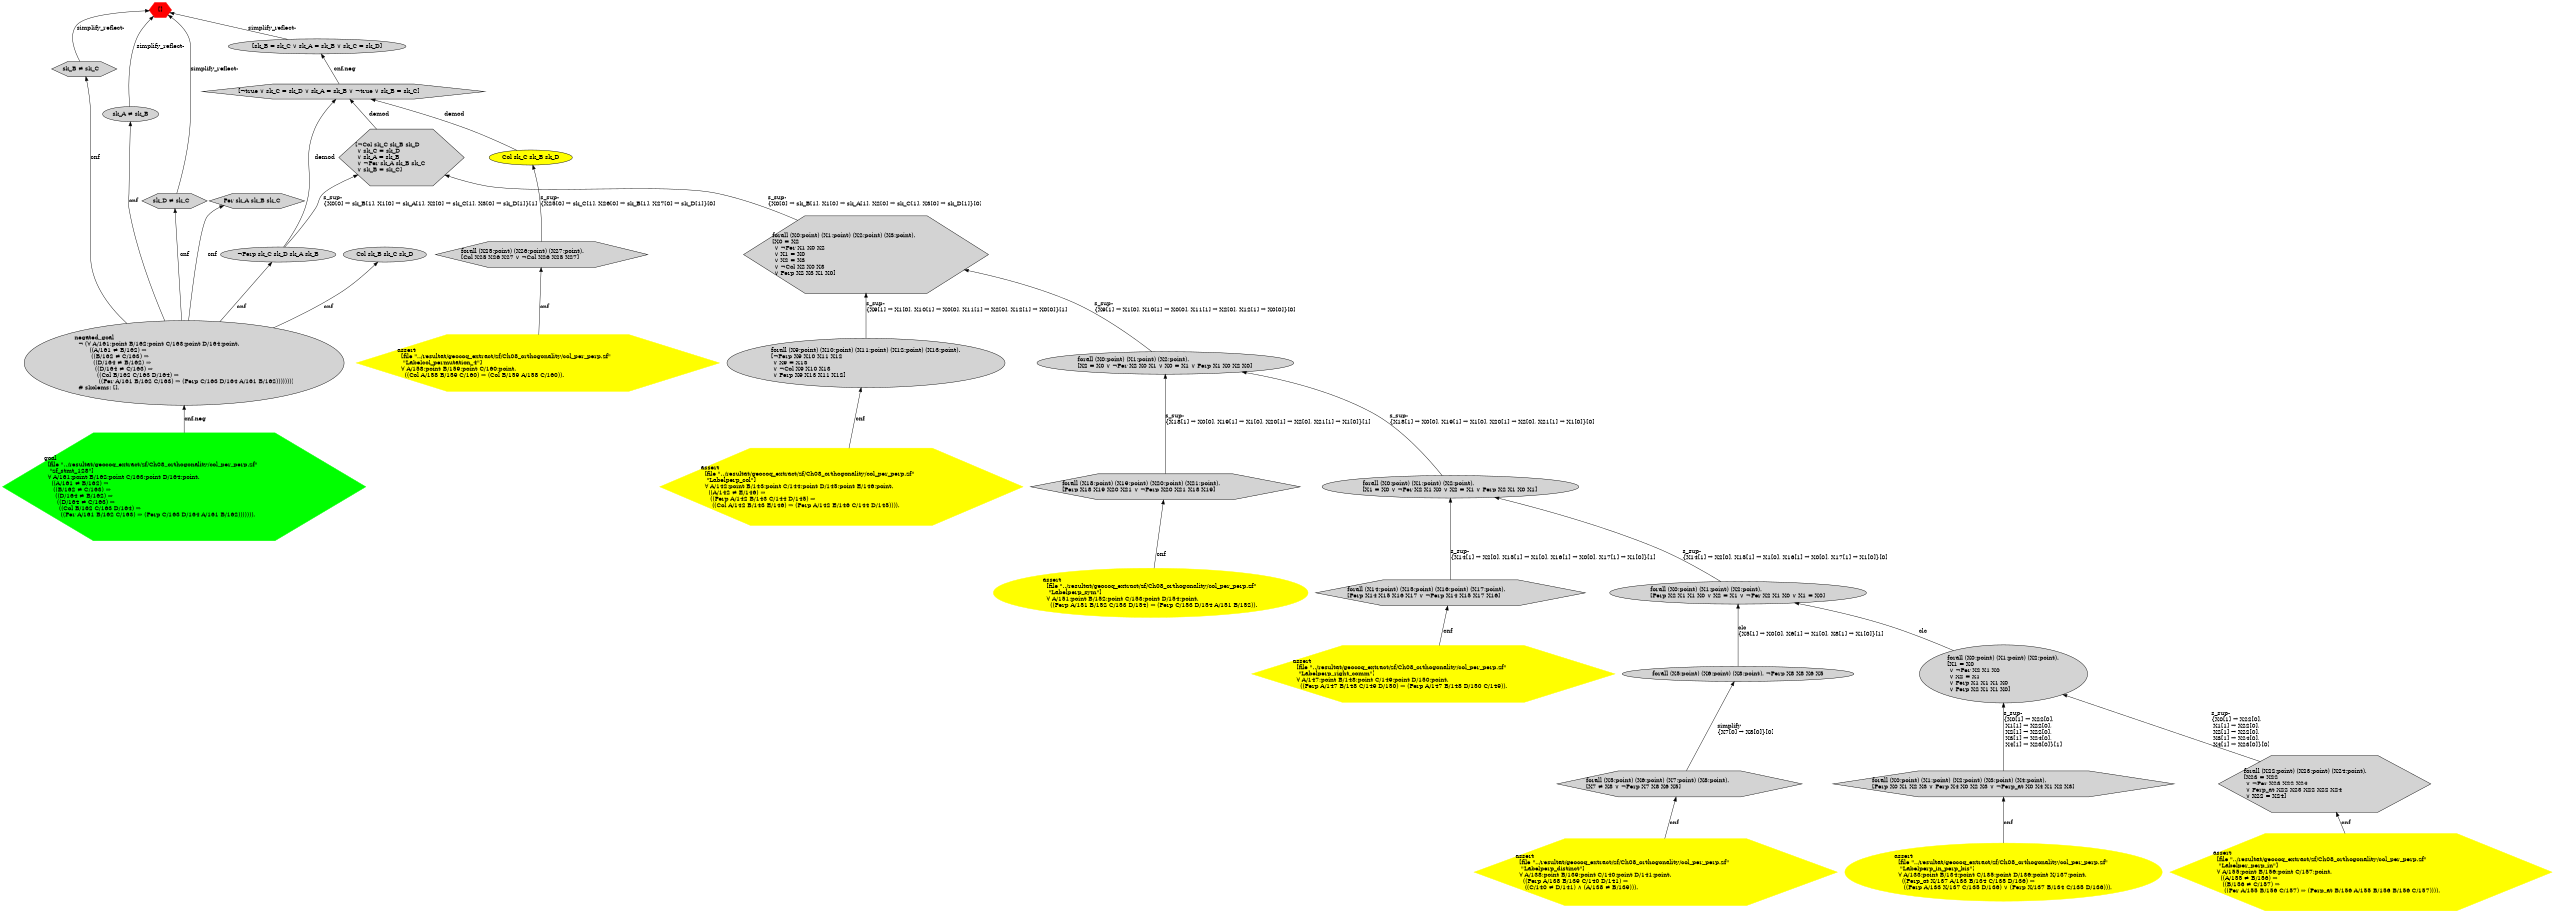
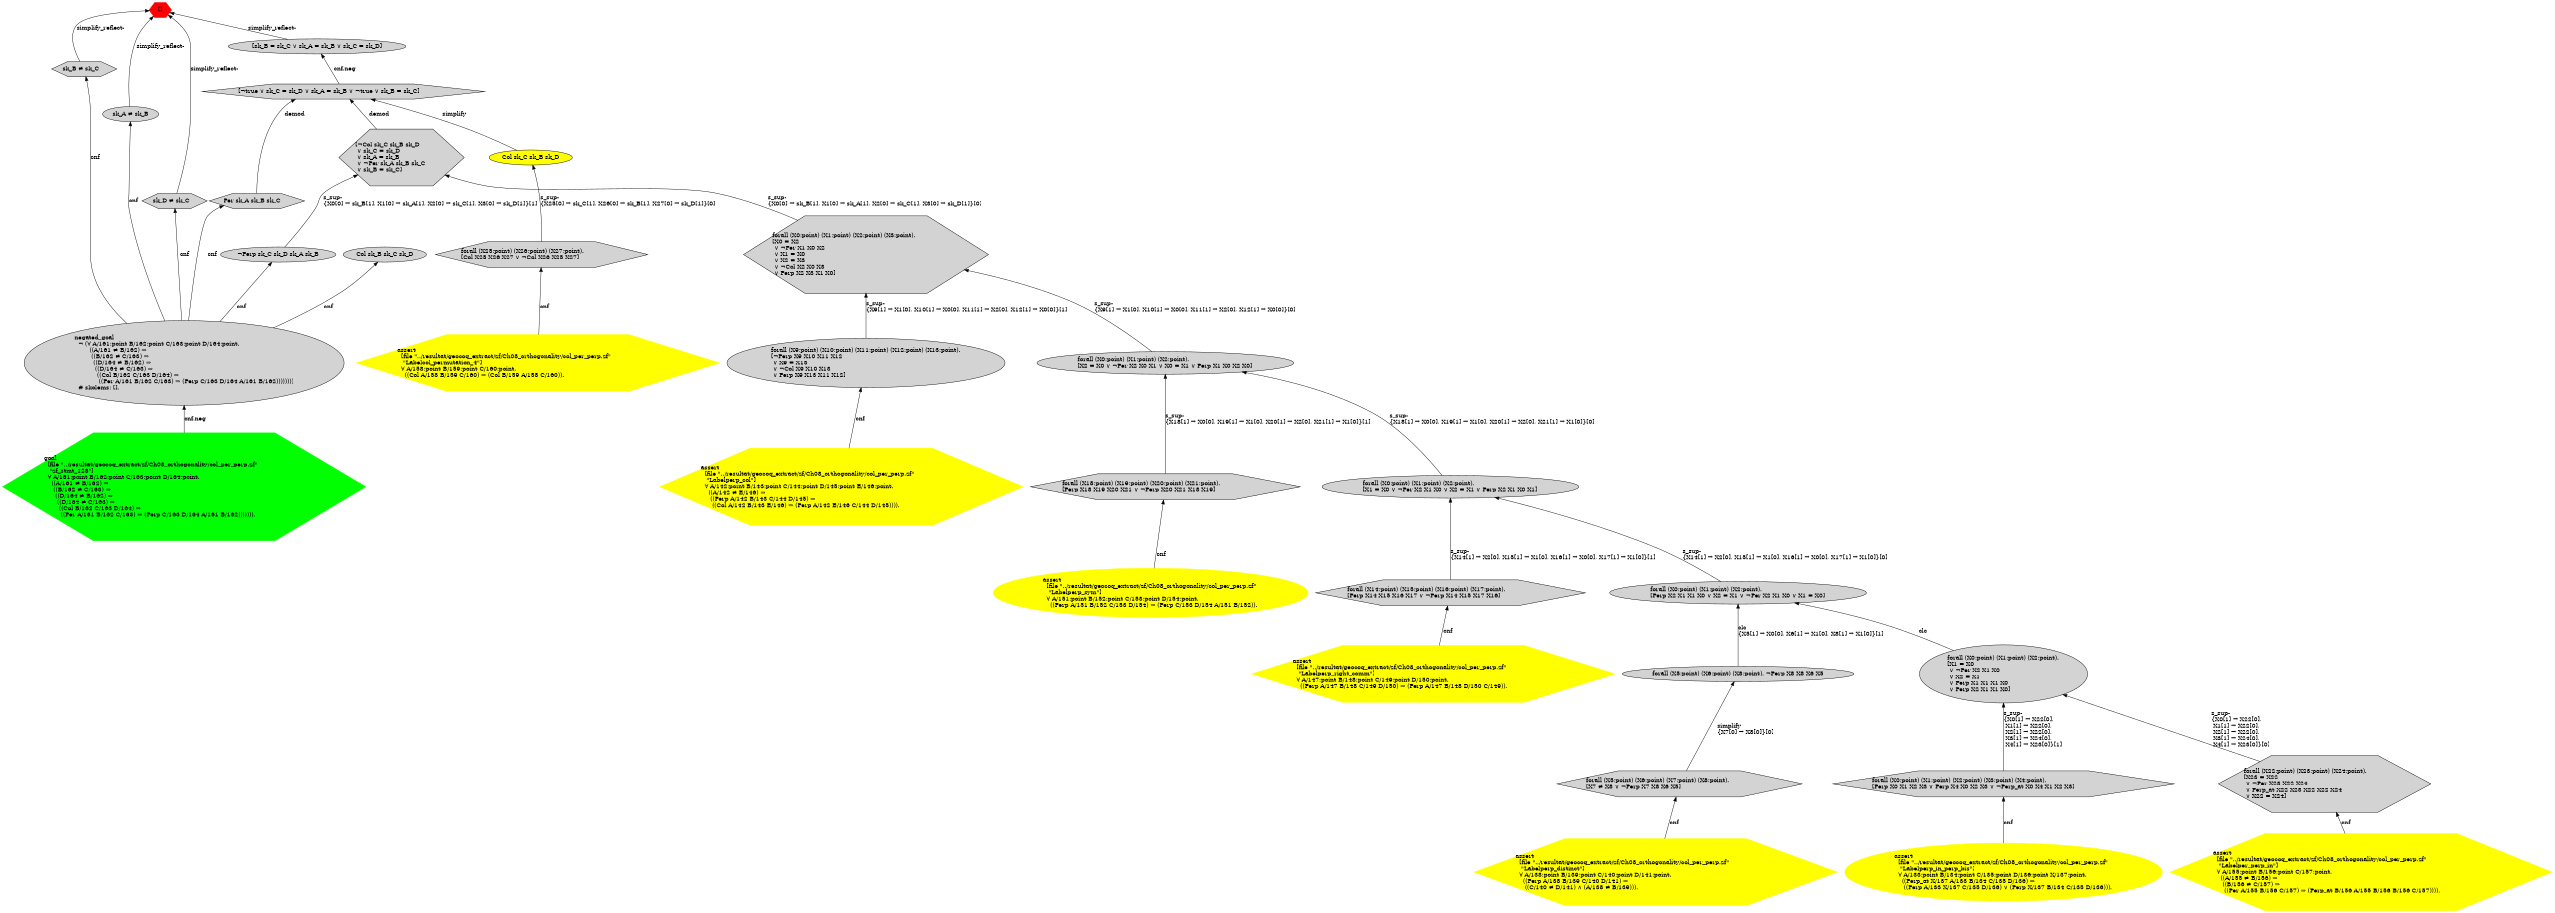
(454, 114) -> (454, 114)
(309, 174) -> (264, 143)
